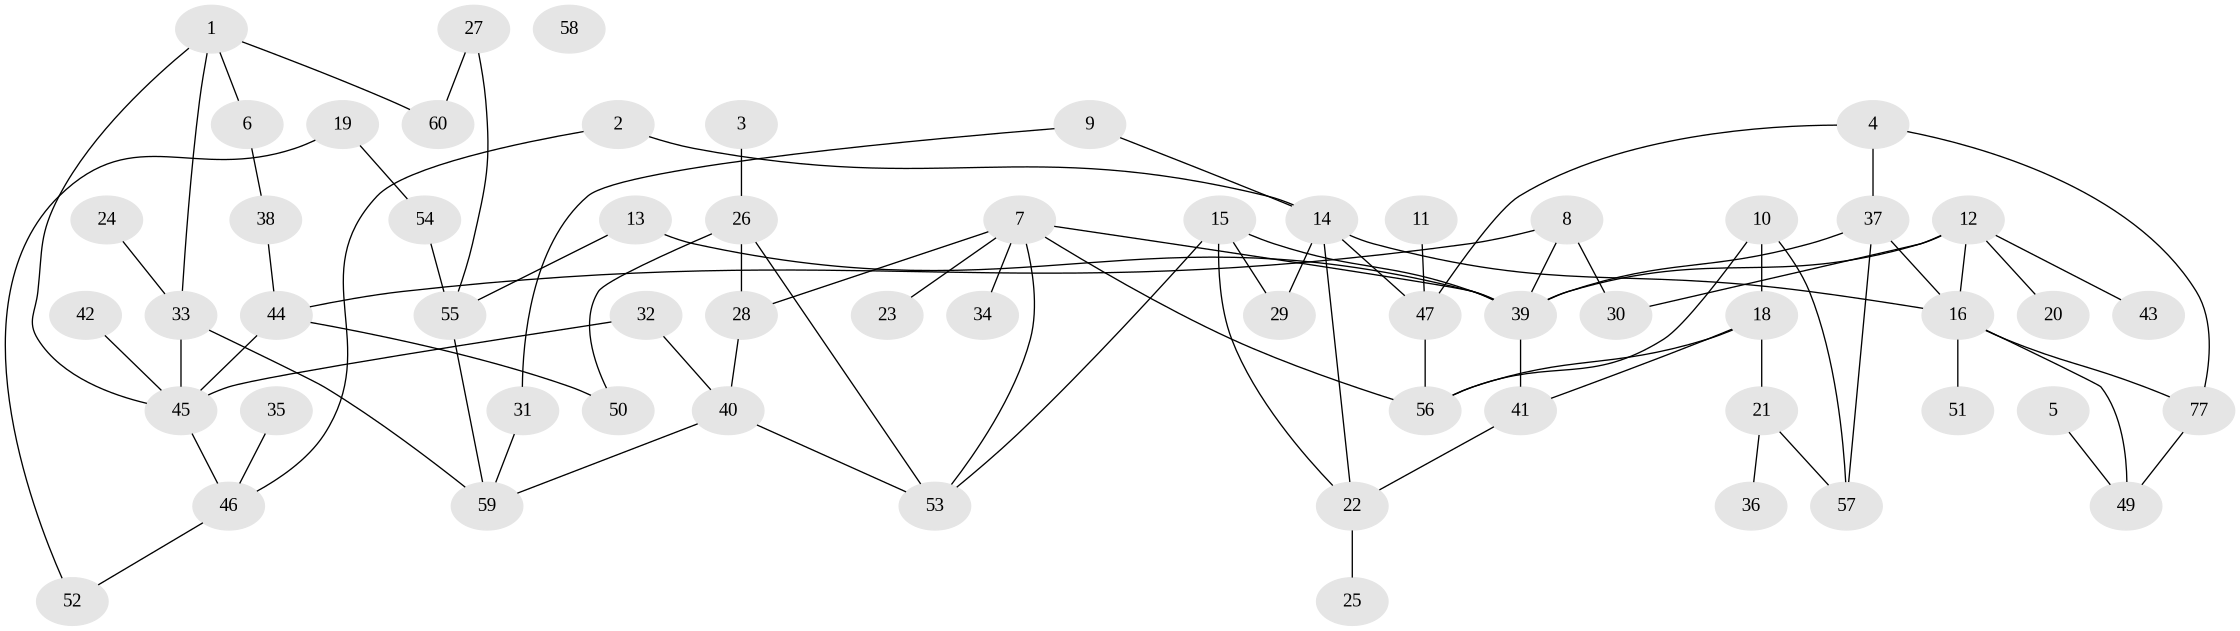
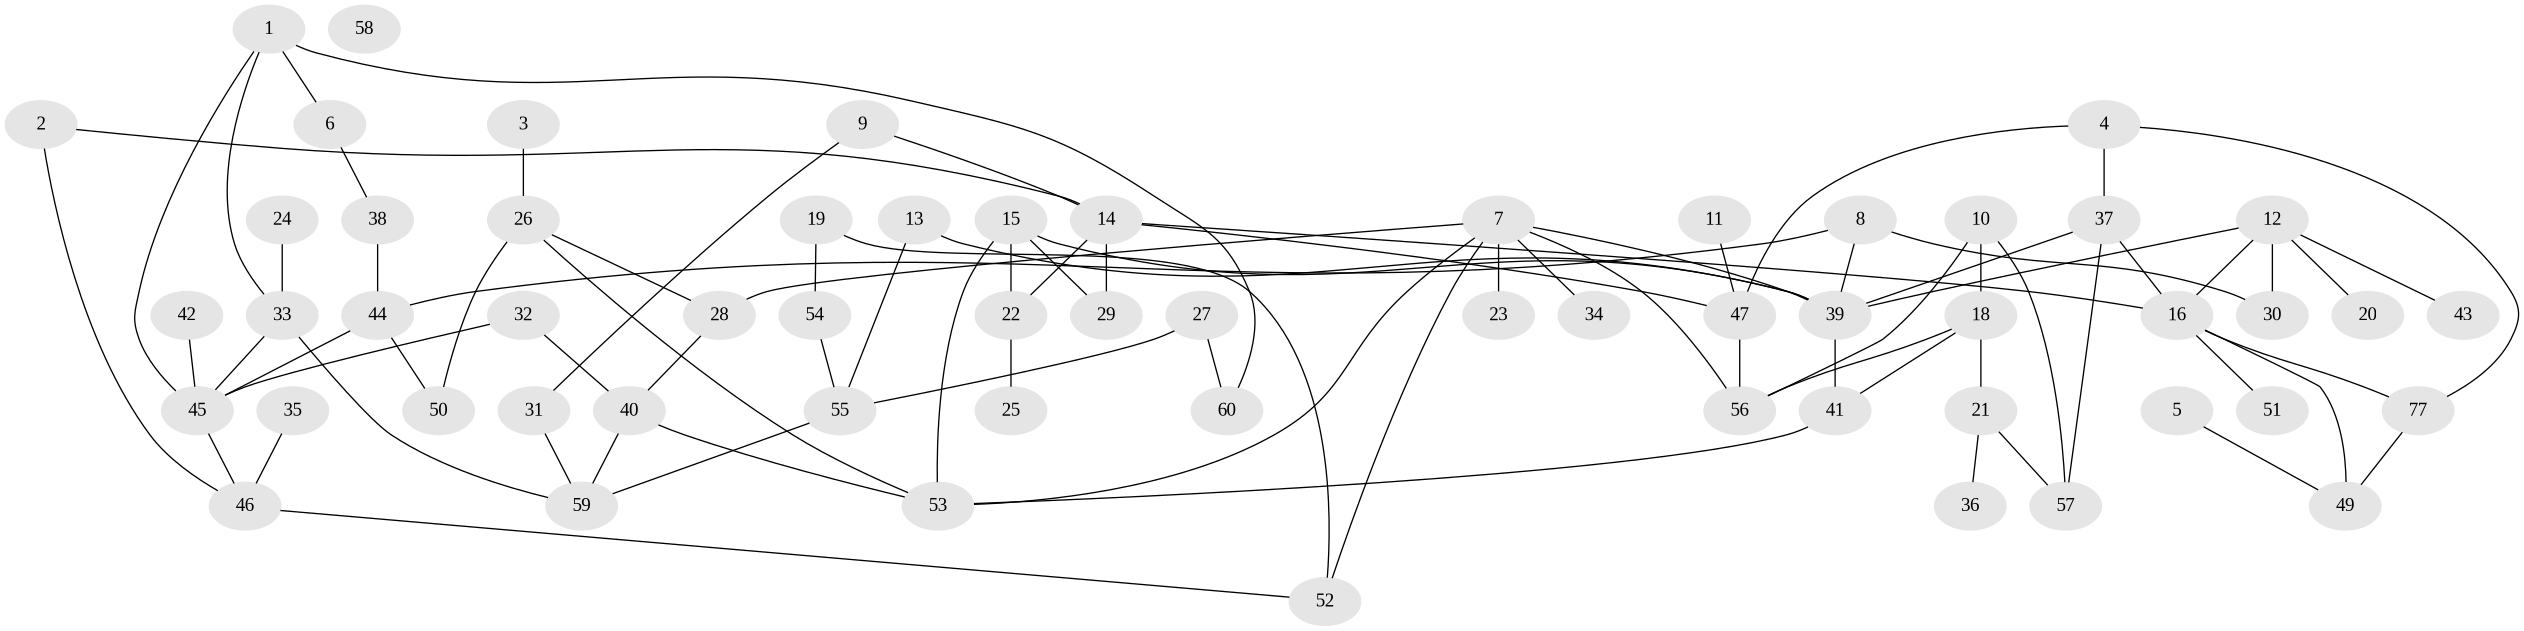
none -> (1397, 405)
(1437, 458) -> (1393, 482)
